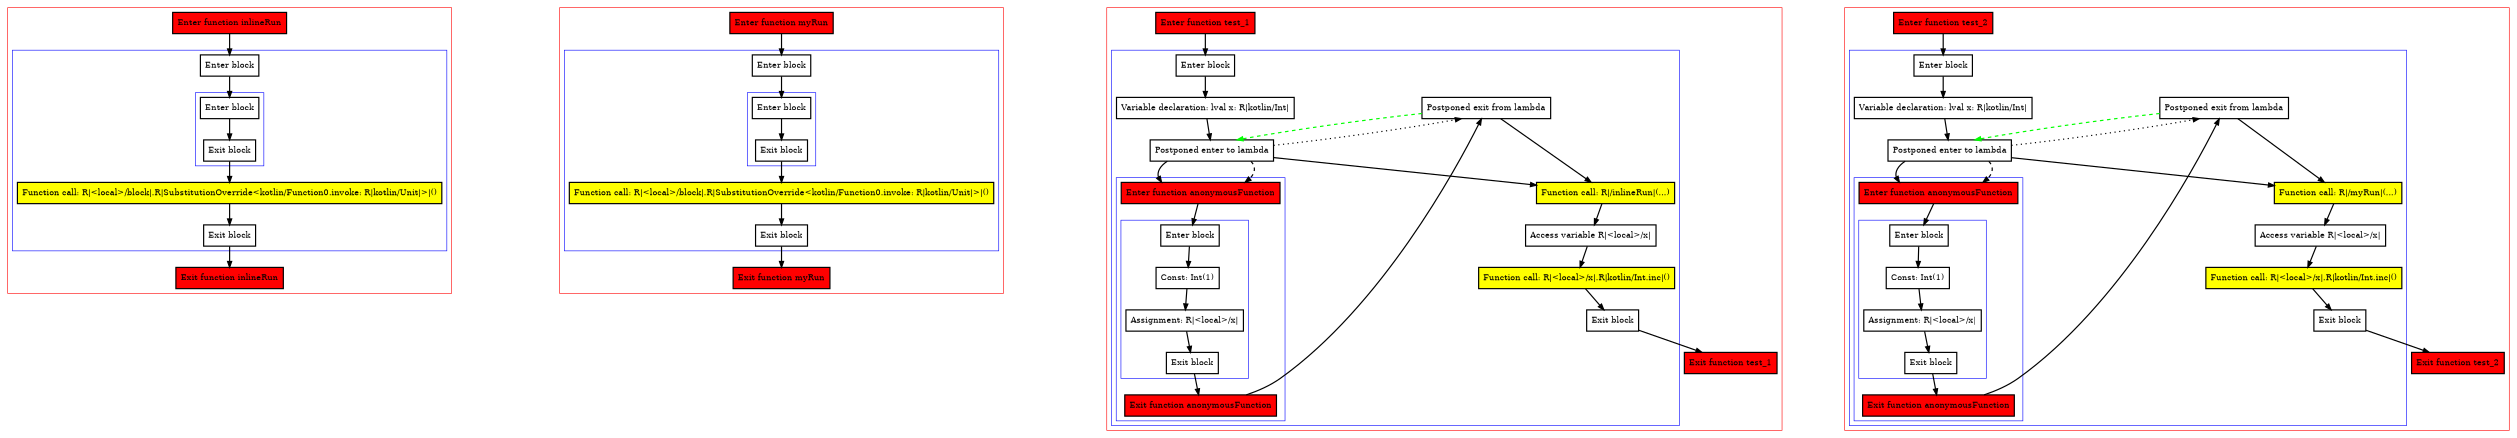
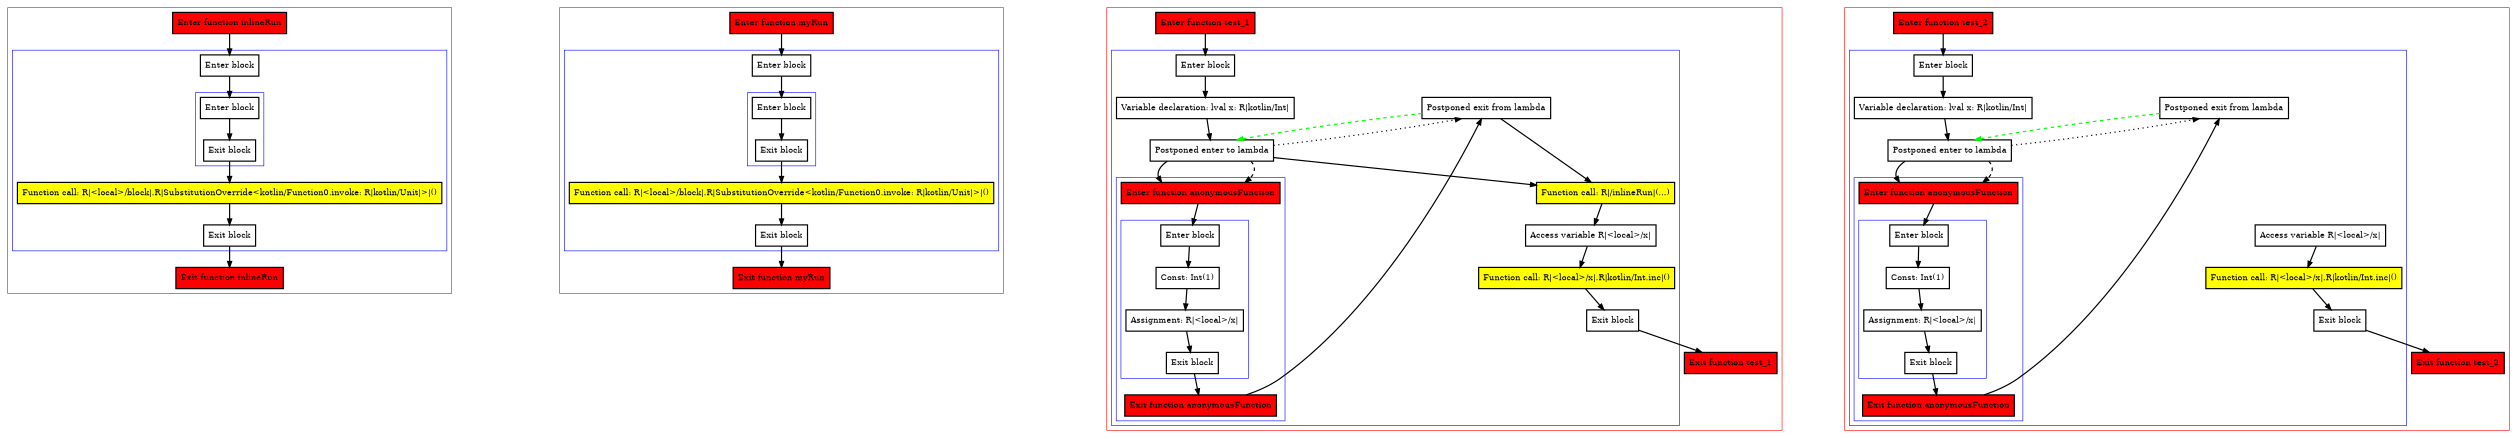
(2338, 193) -> none
